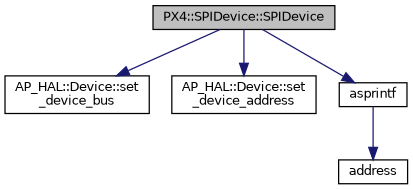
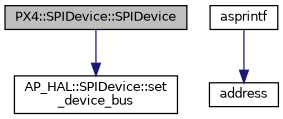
(303, 53) -> none
(77, 95) -> (96, 95)
(244, 95) -> none
